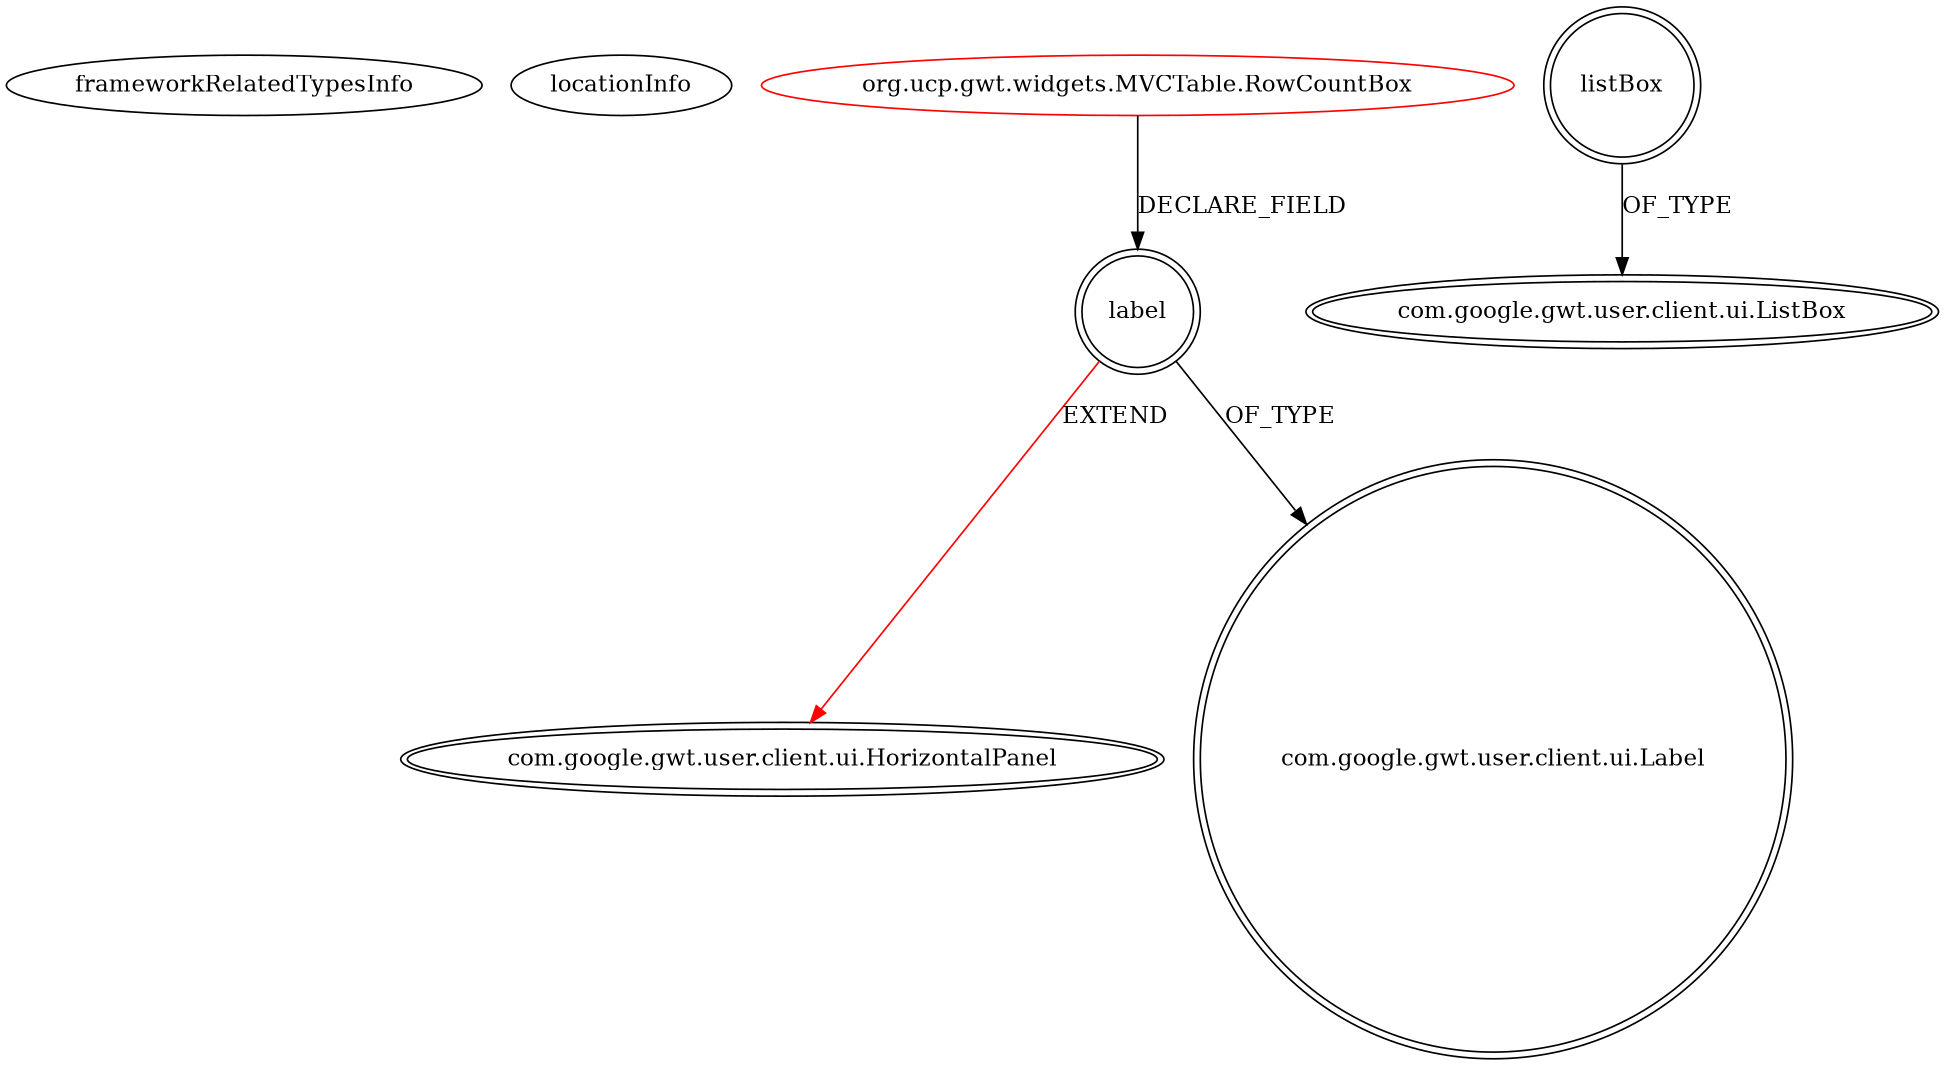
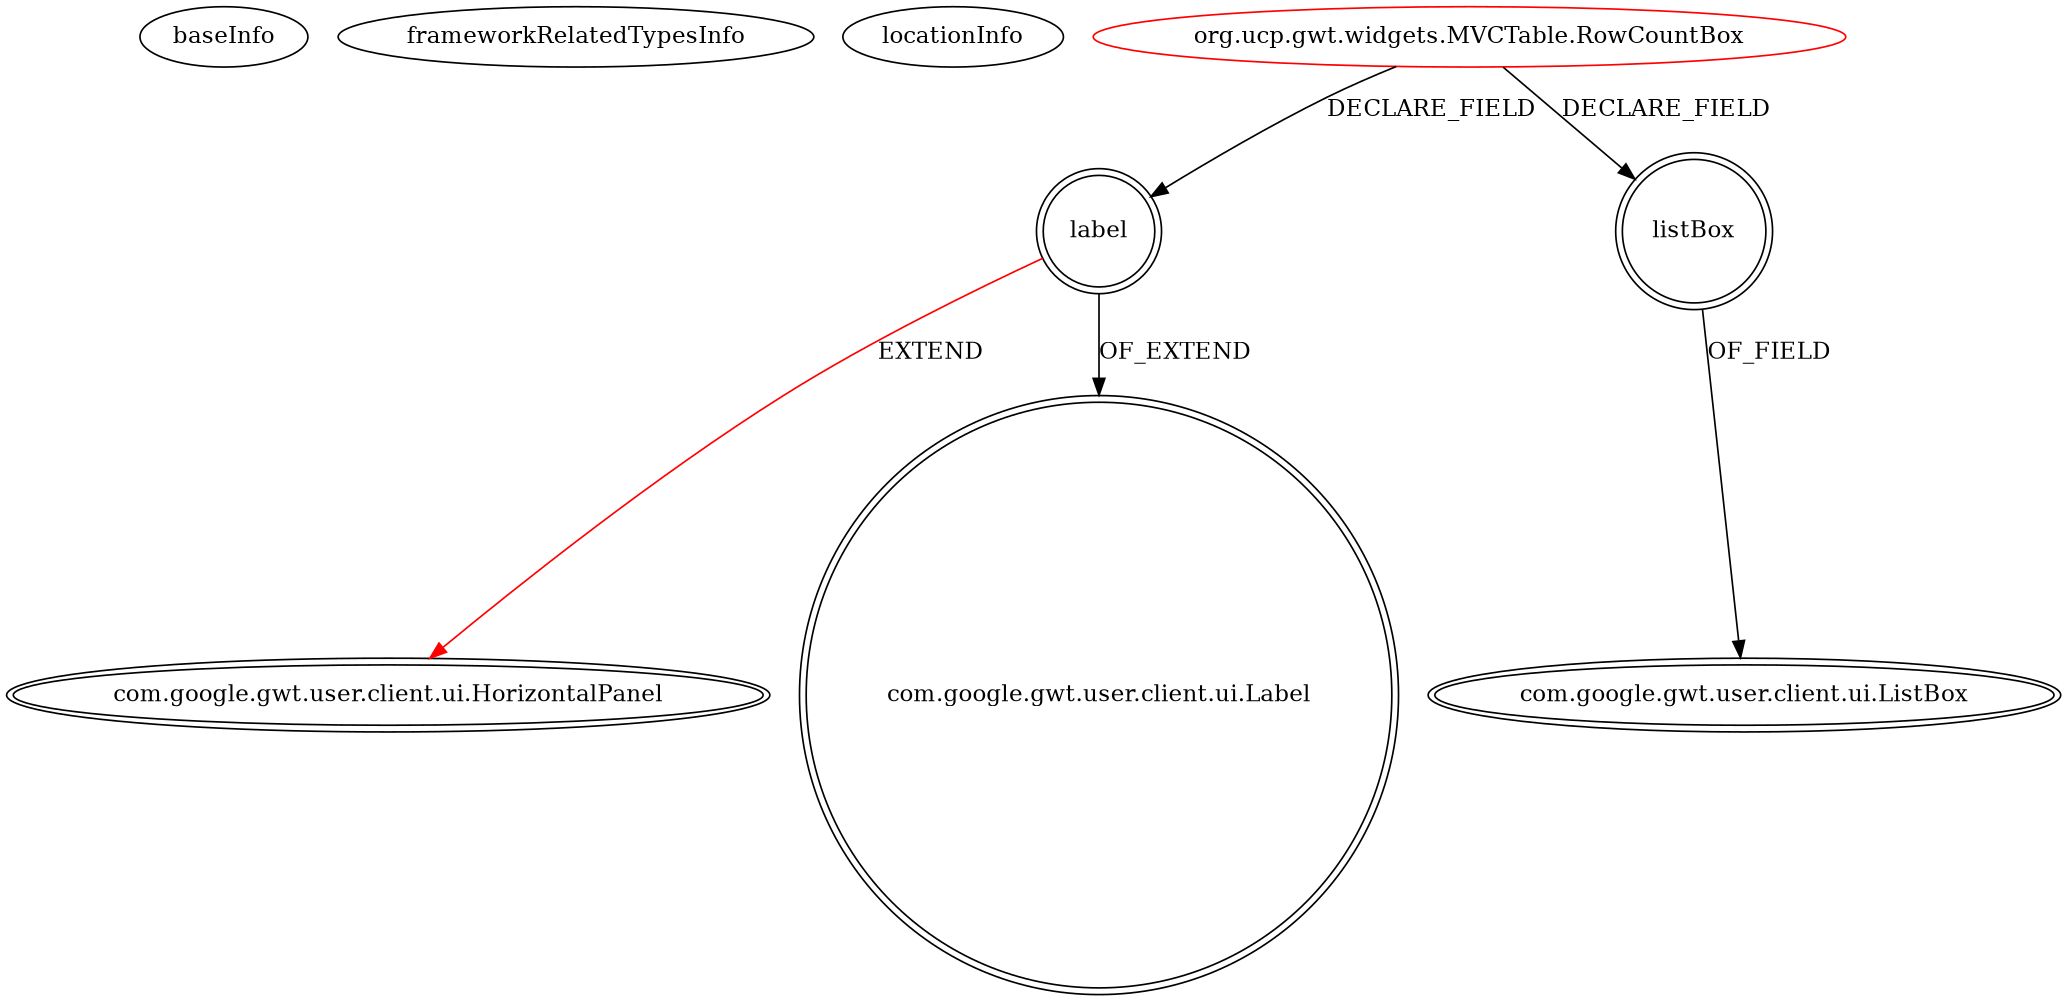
none -> (224, 37)
none -> (1562, 118)
(1678, 207) -> (1770, 353)
(1281, 417) -> (1175, 353)
